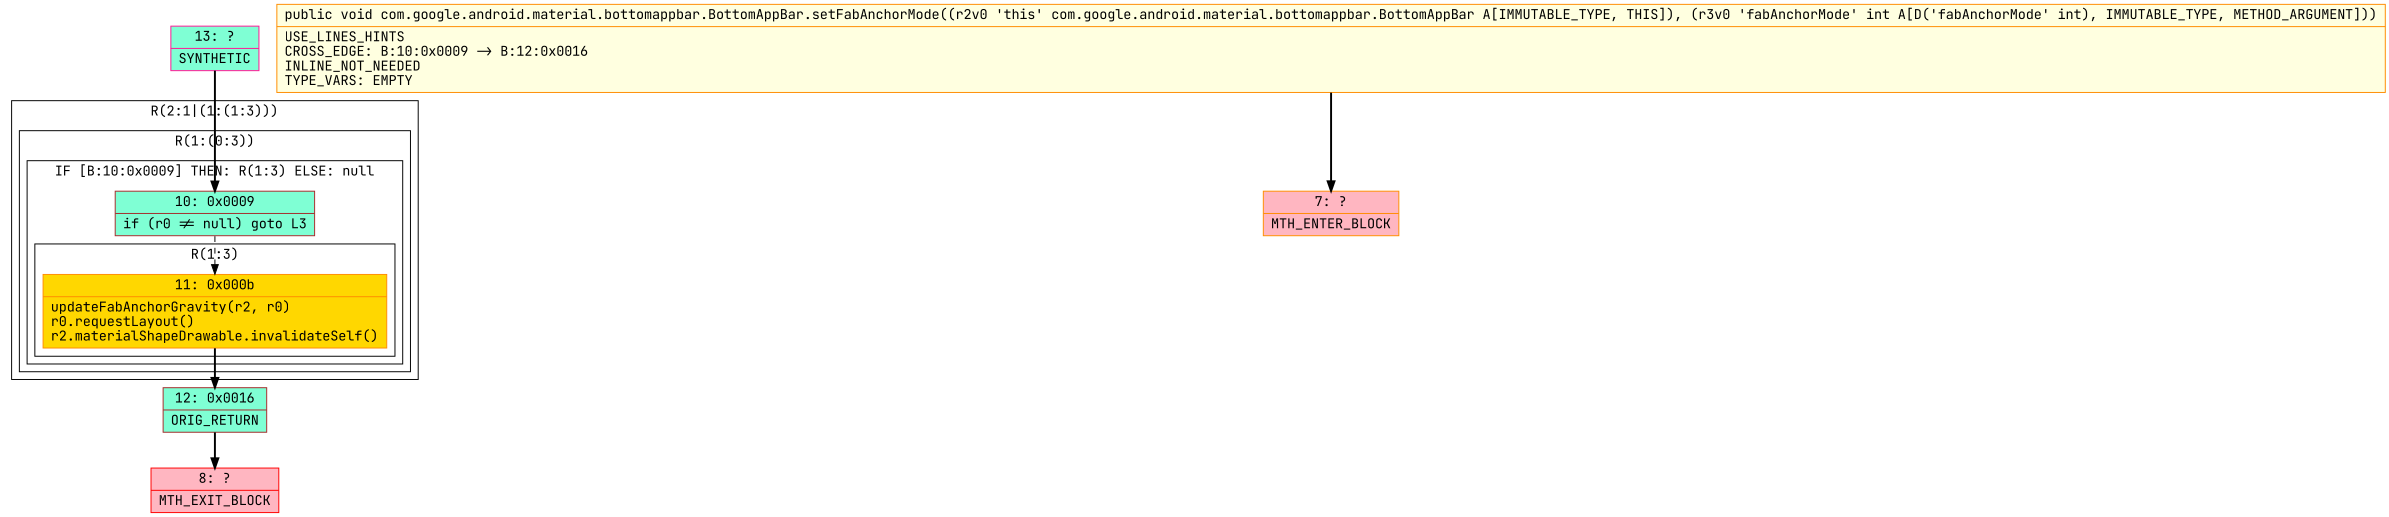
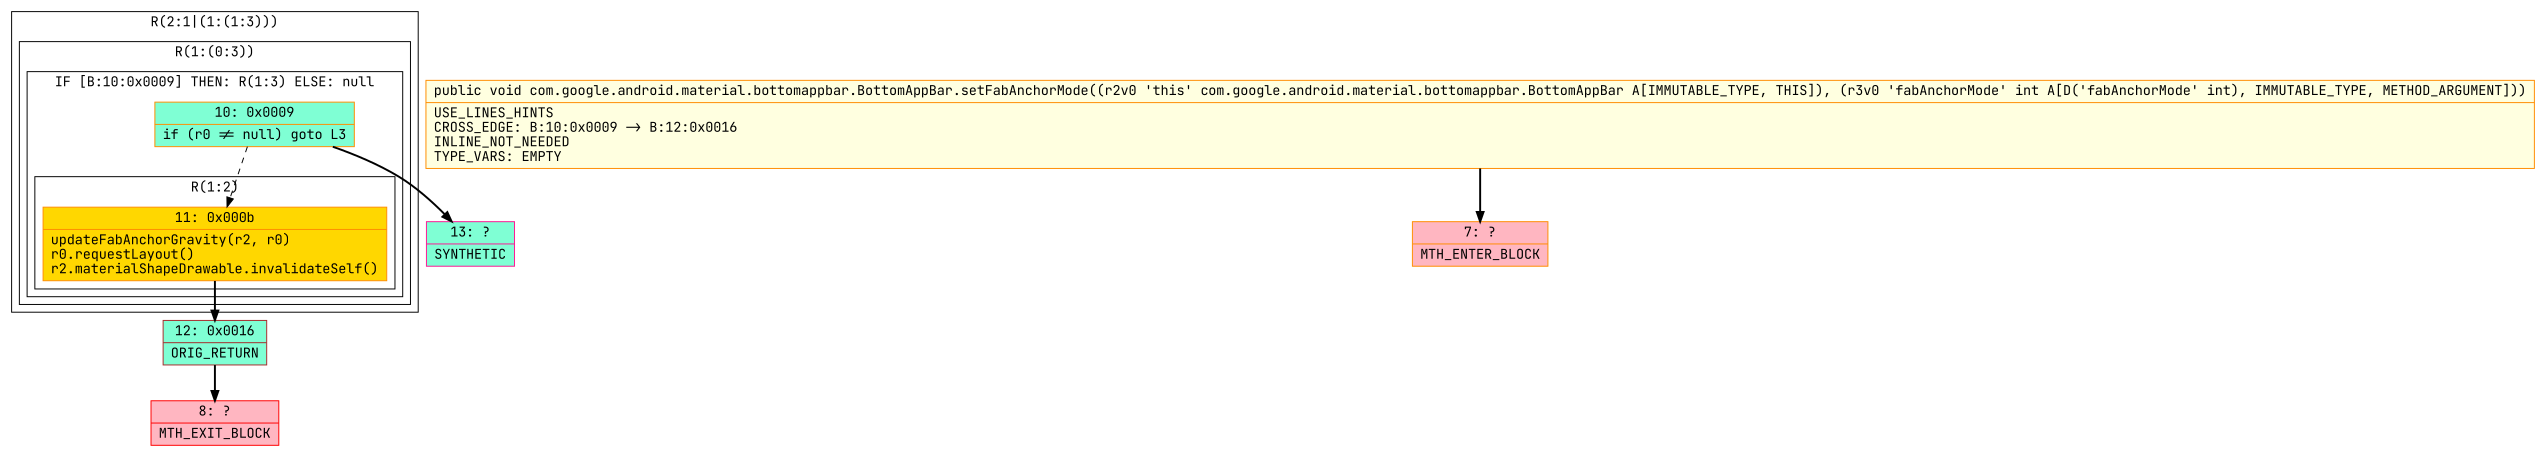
(215, 123) -> (387, 170)
(215, 213) -> (255, 124)
(215, 255) -> (215, 188)
